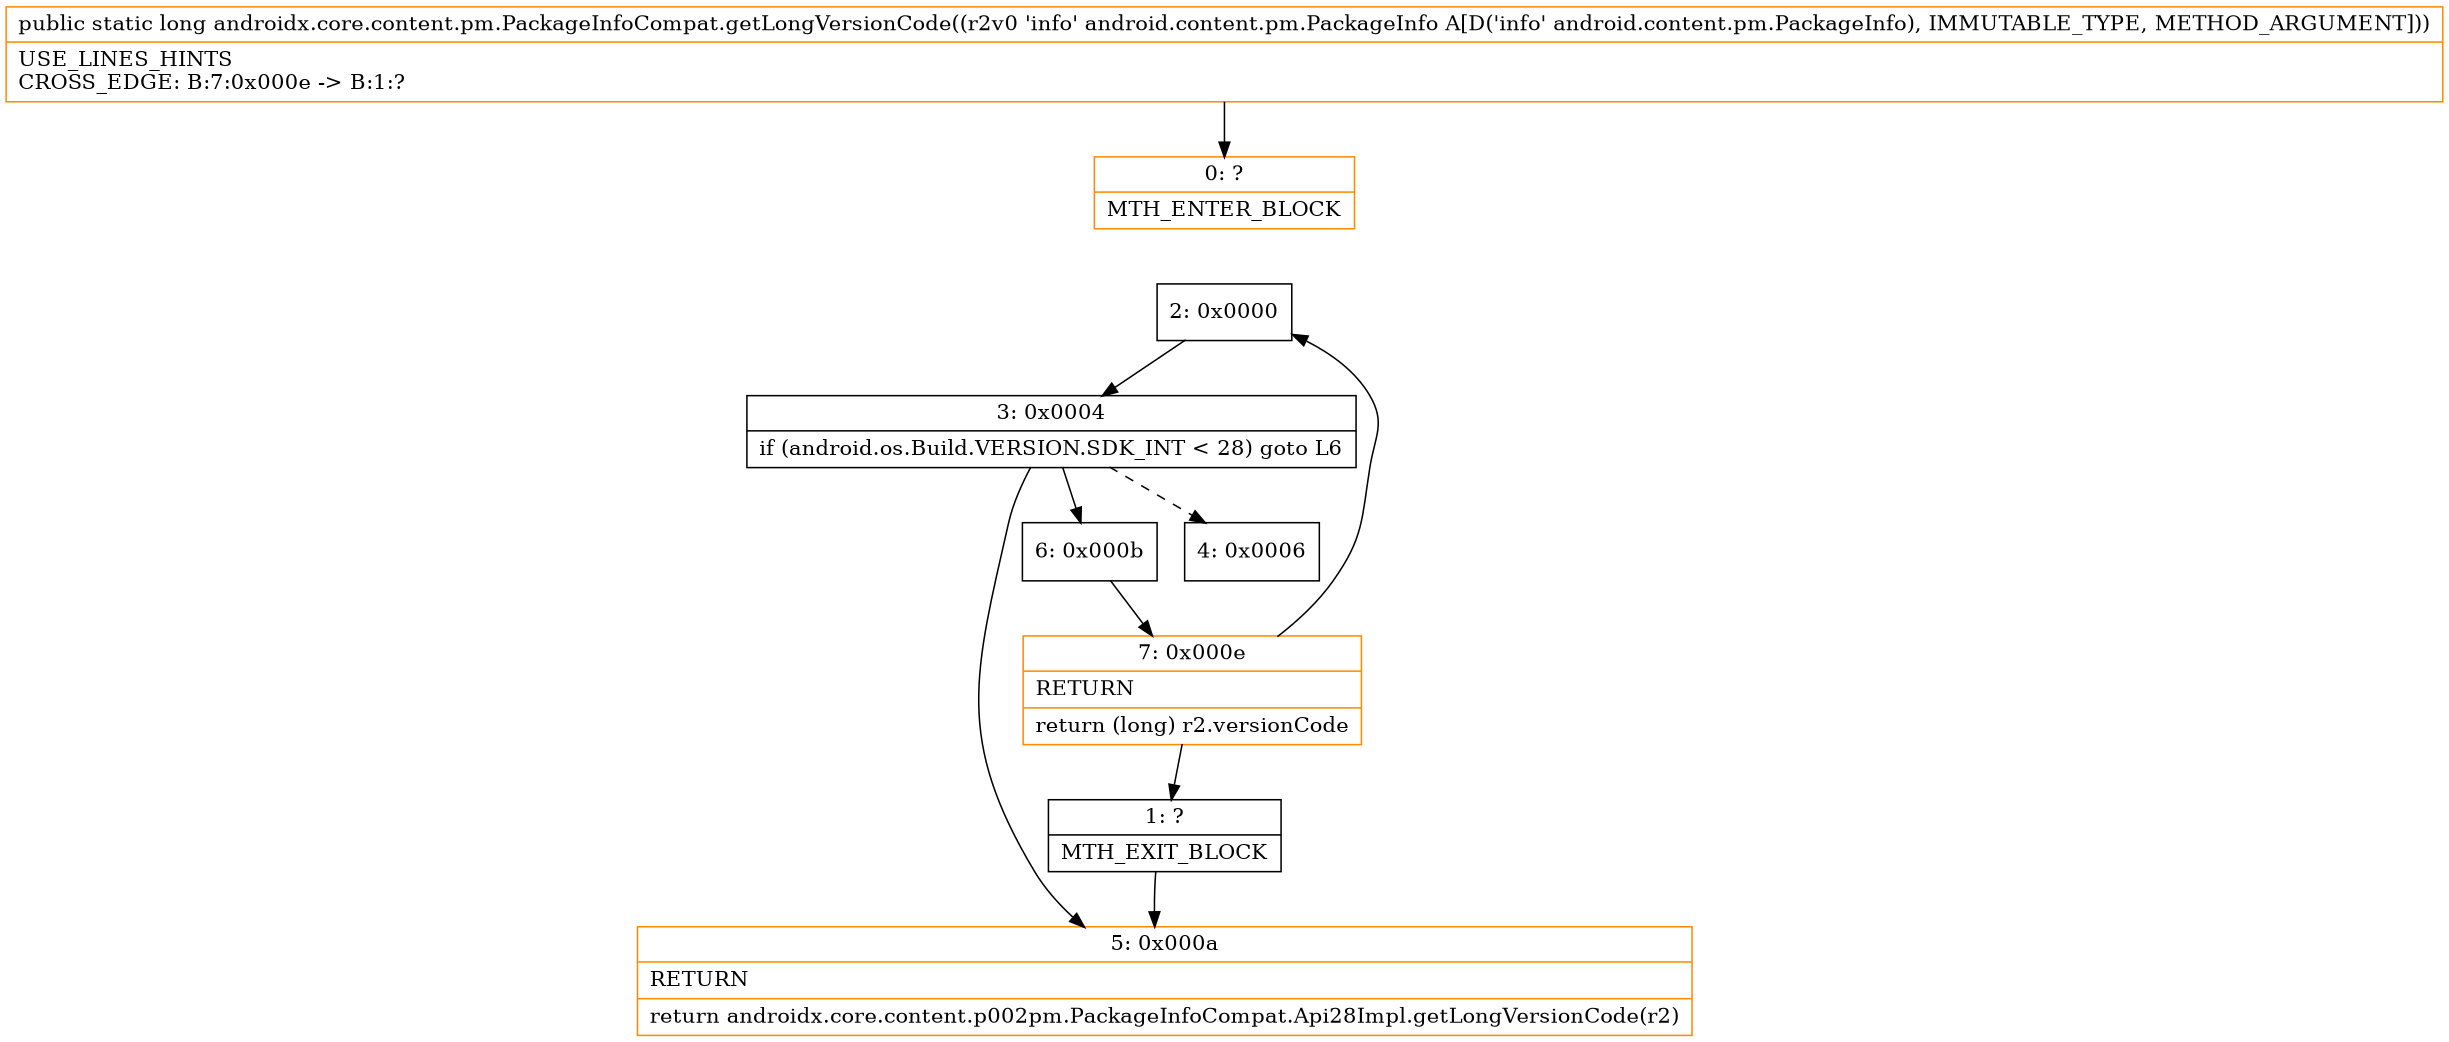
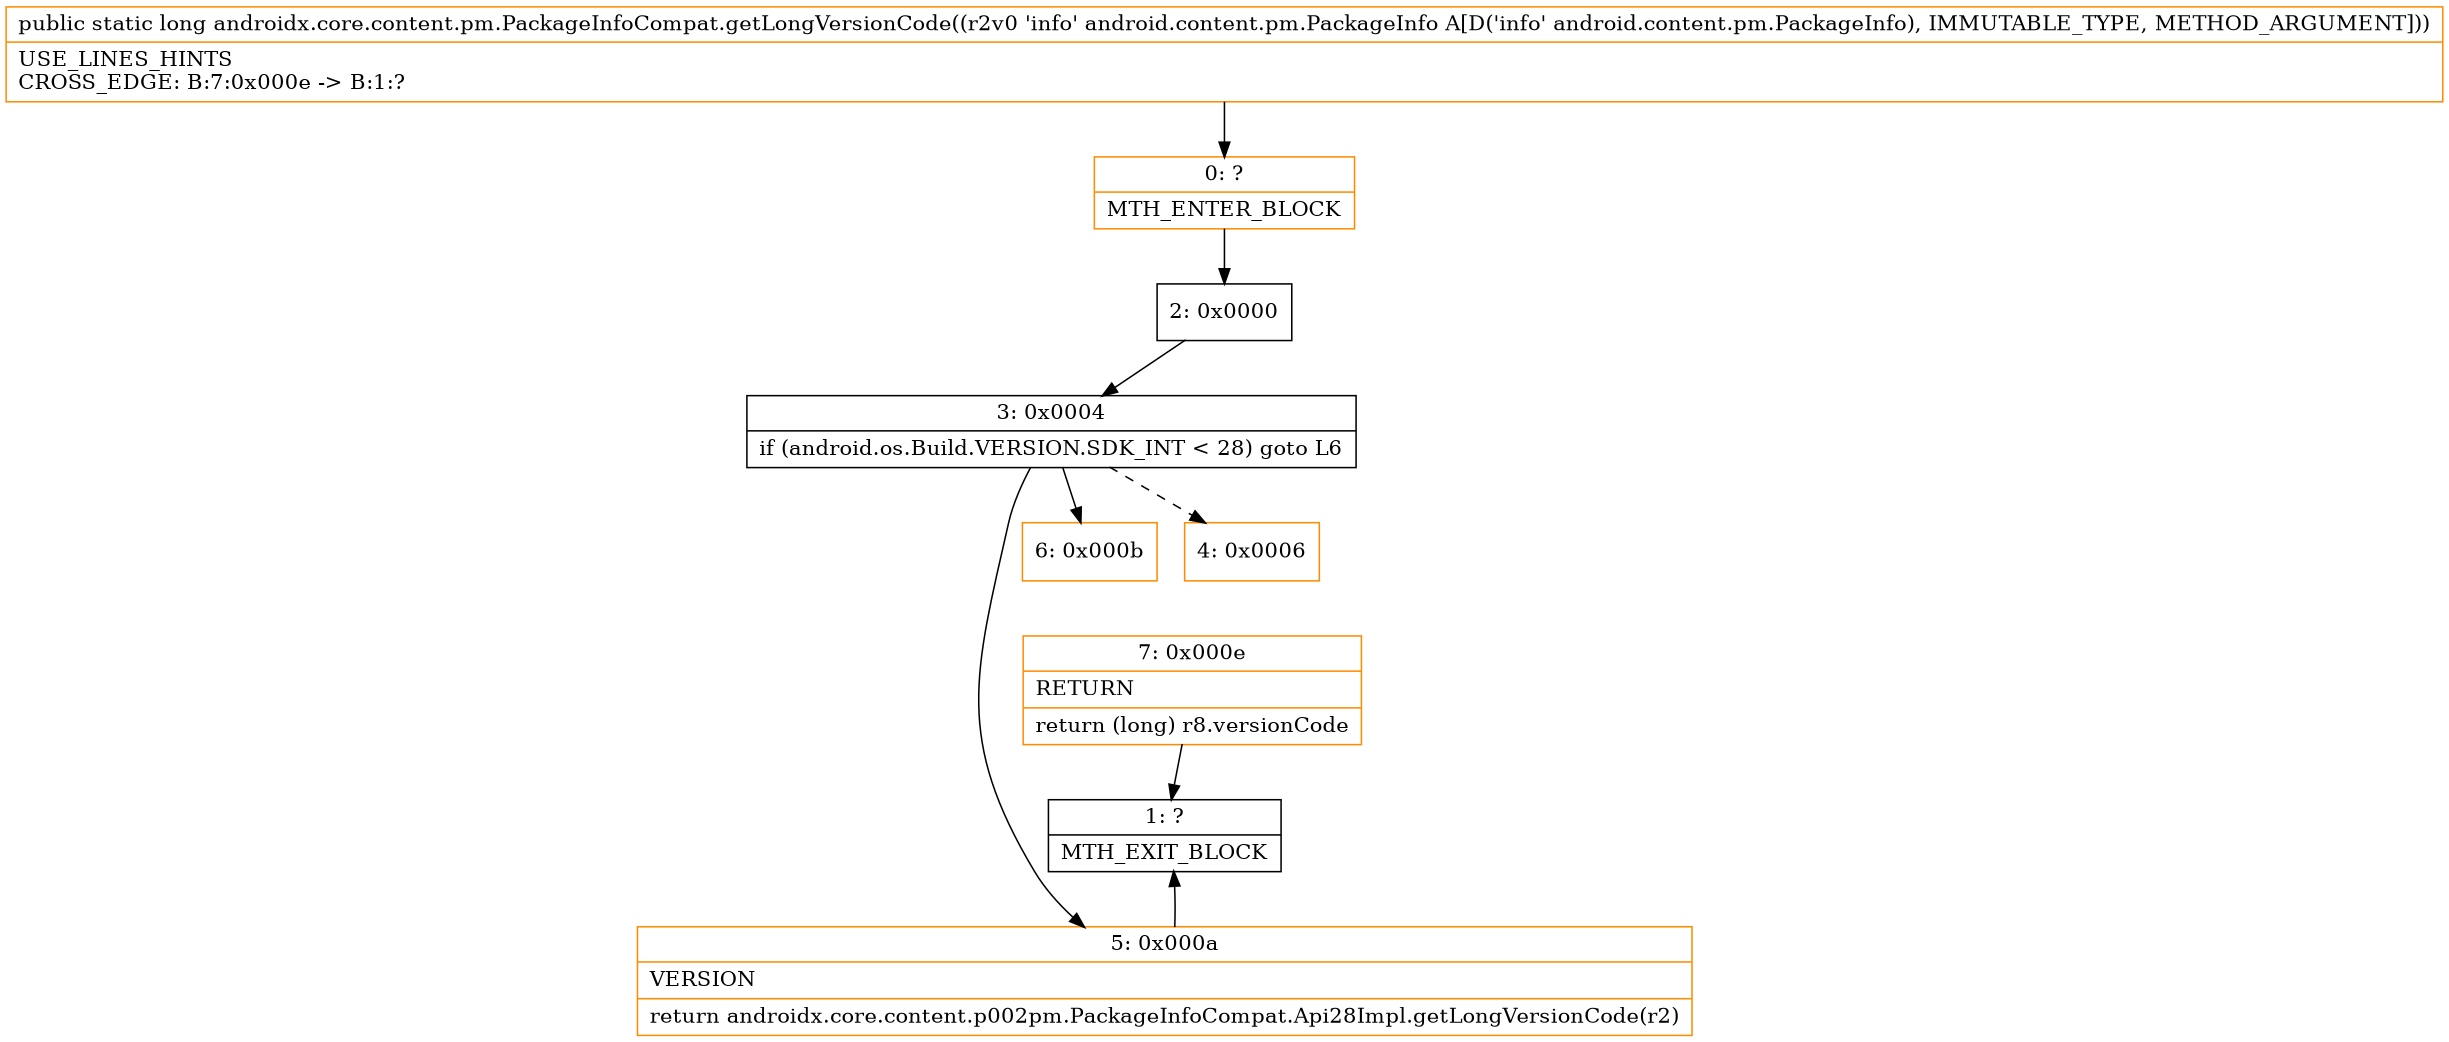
(1367, 488) -> (1224, 249)
(1090, 552) -> (1090, 552)
(1252, 552) -> (1252, 552)
(1127, 602) -> none
(1192, 725) -> (1192, 725)
(1155, 891) -> (1175, 907)
(699, 980) -> (703, 980)
